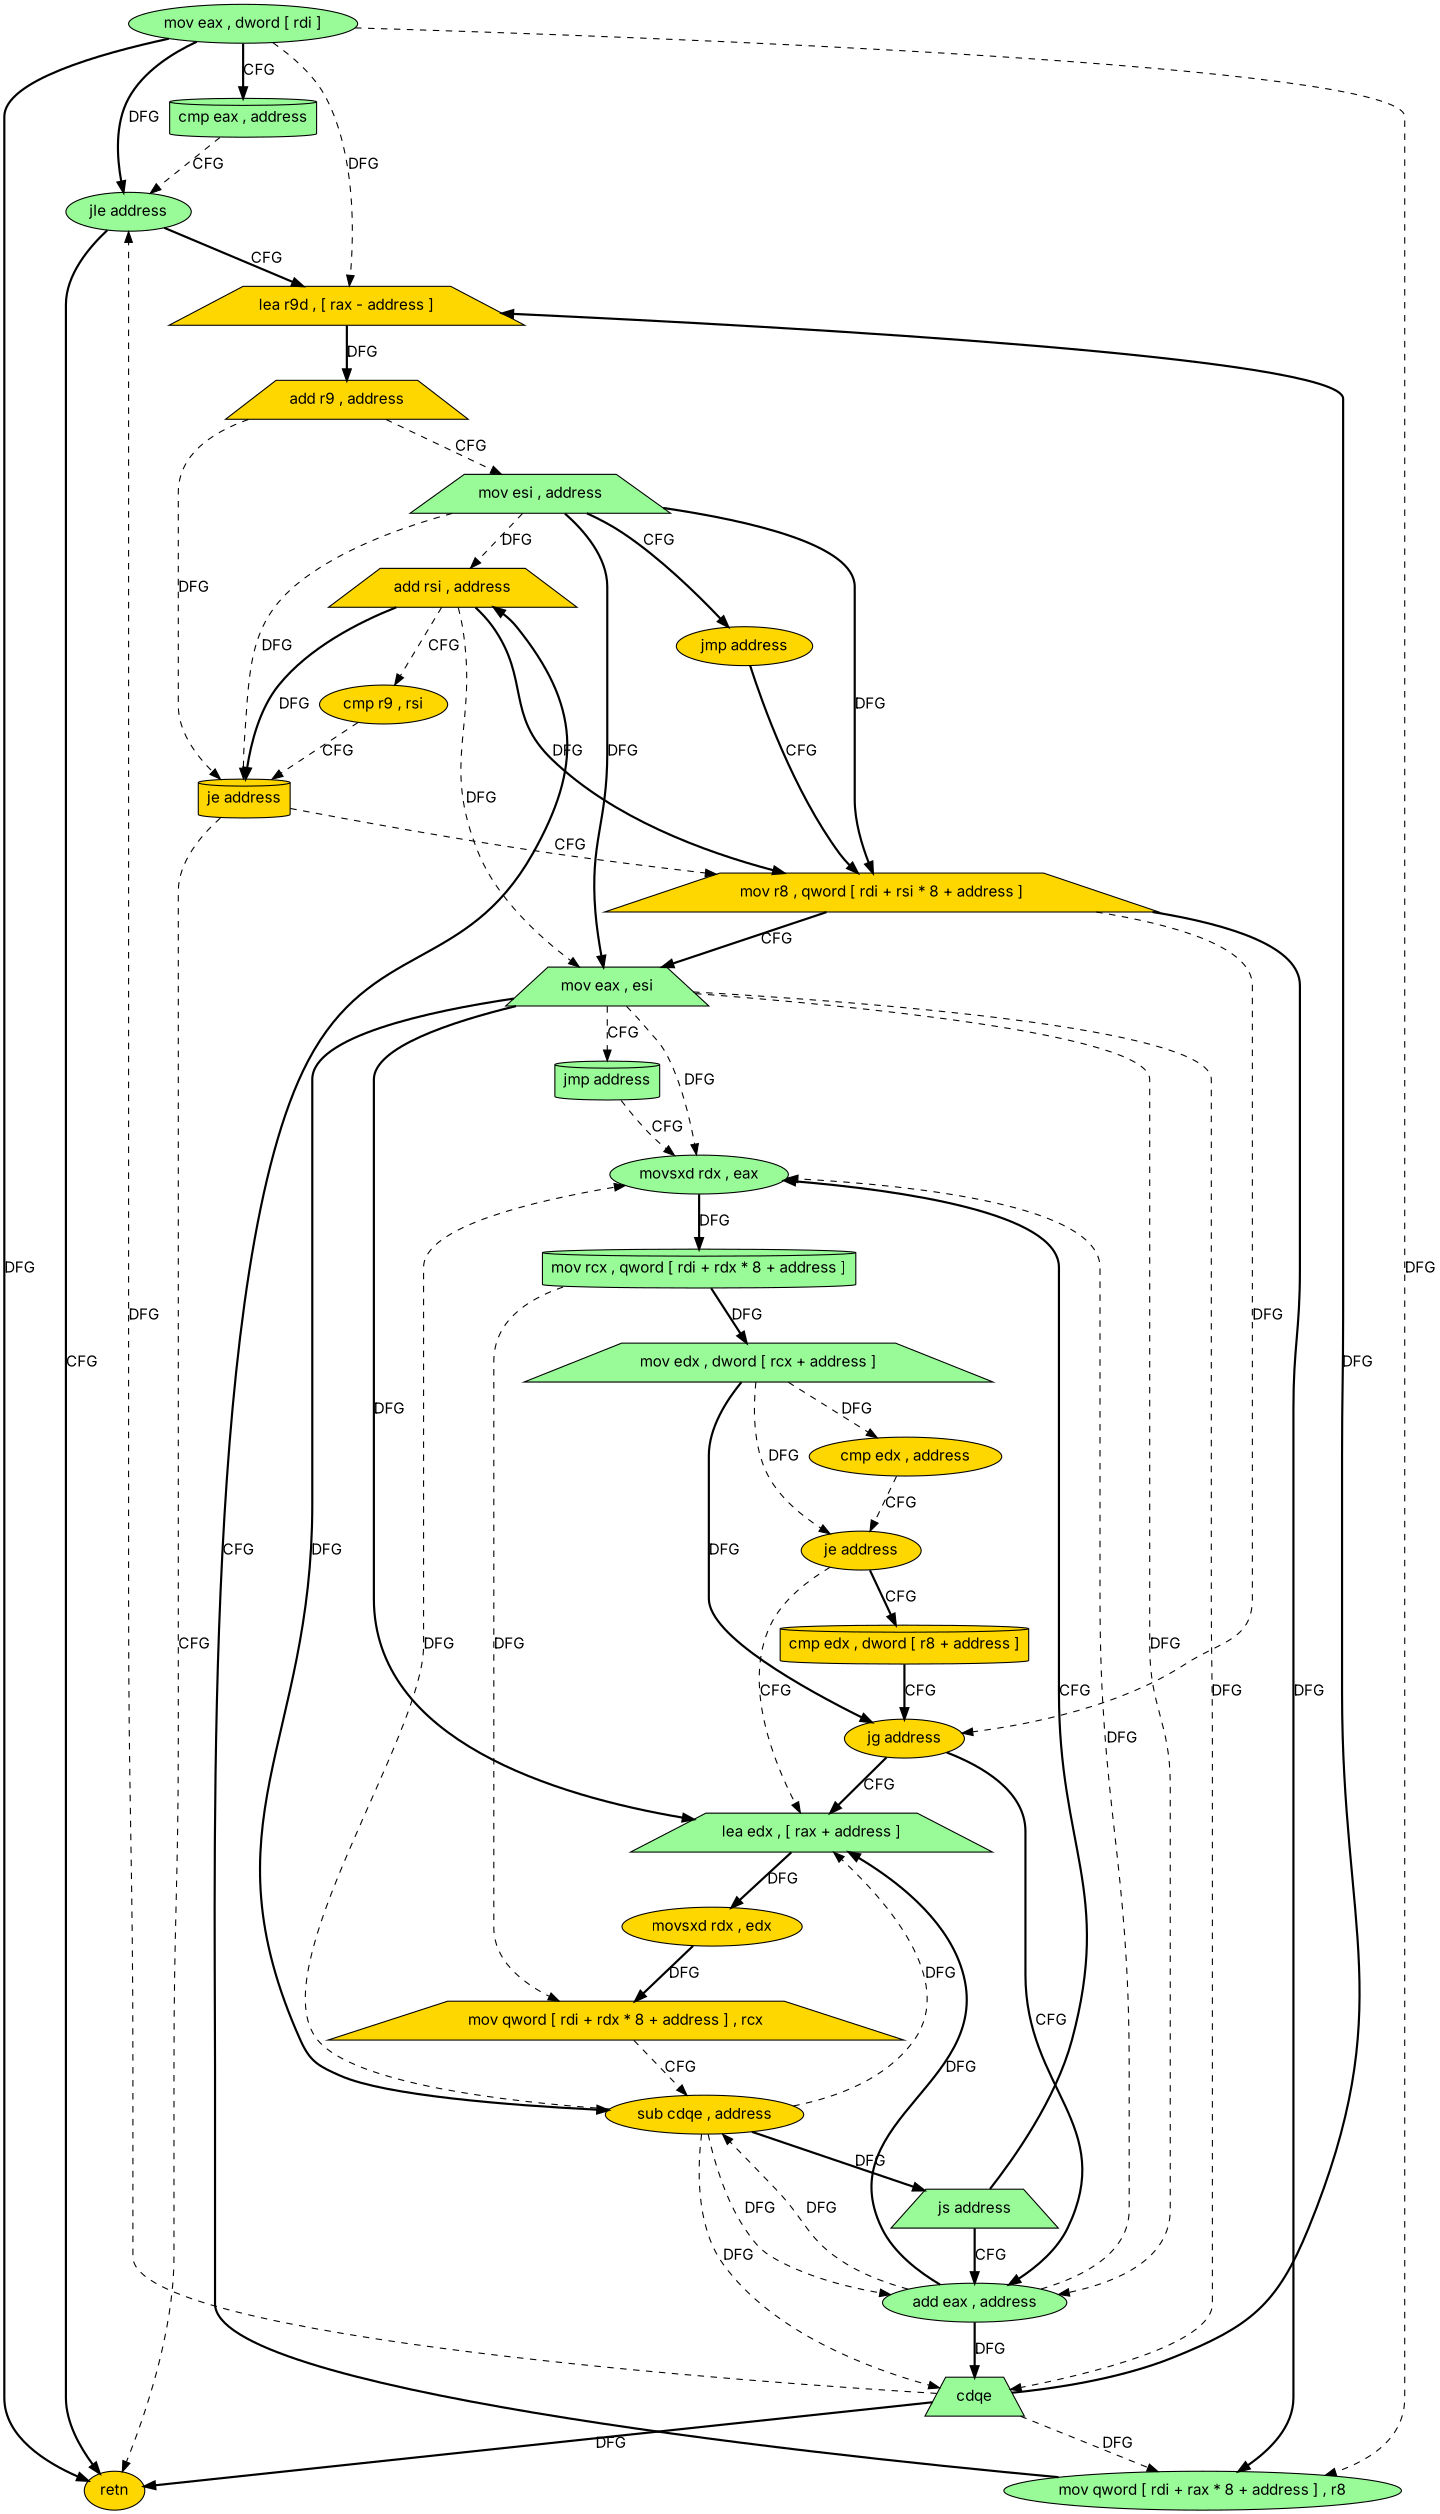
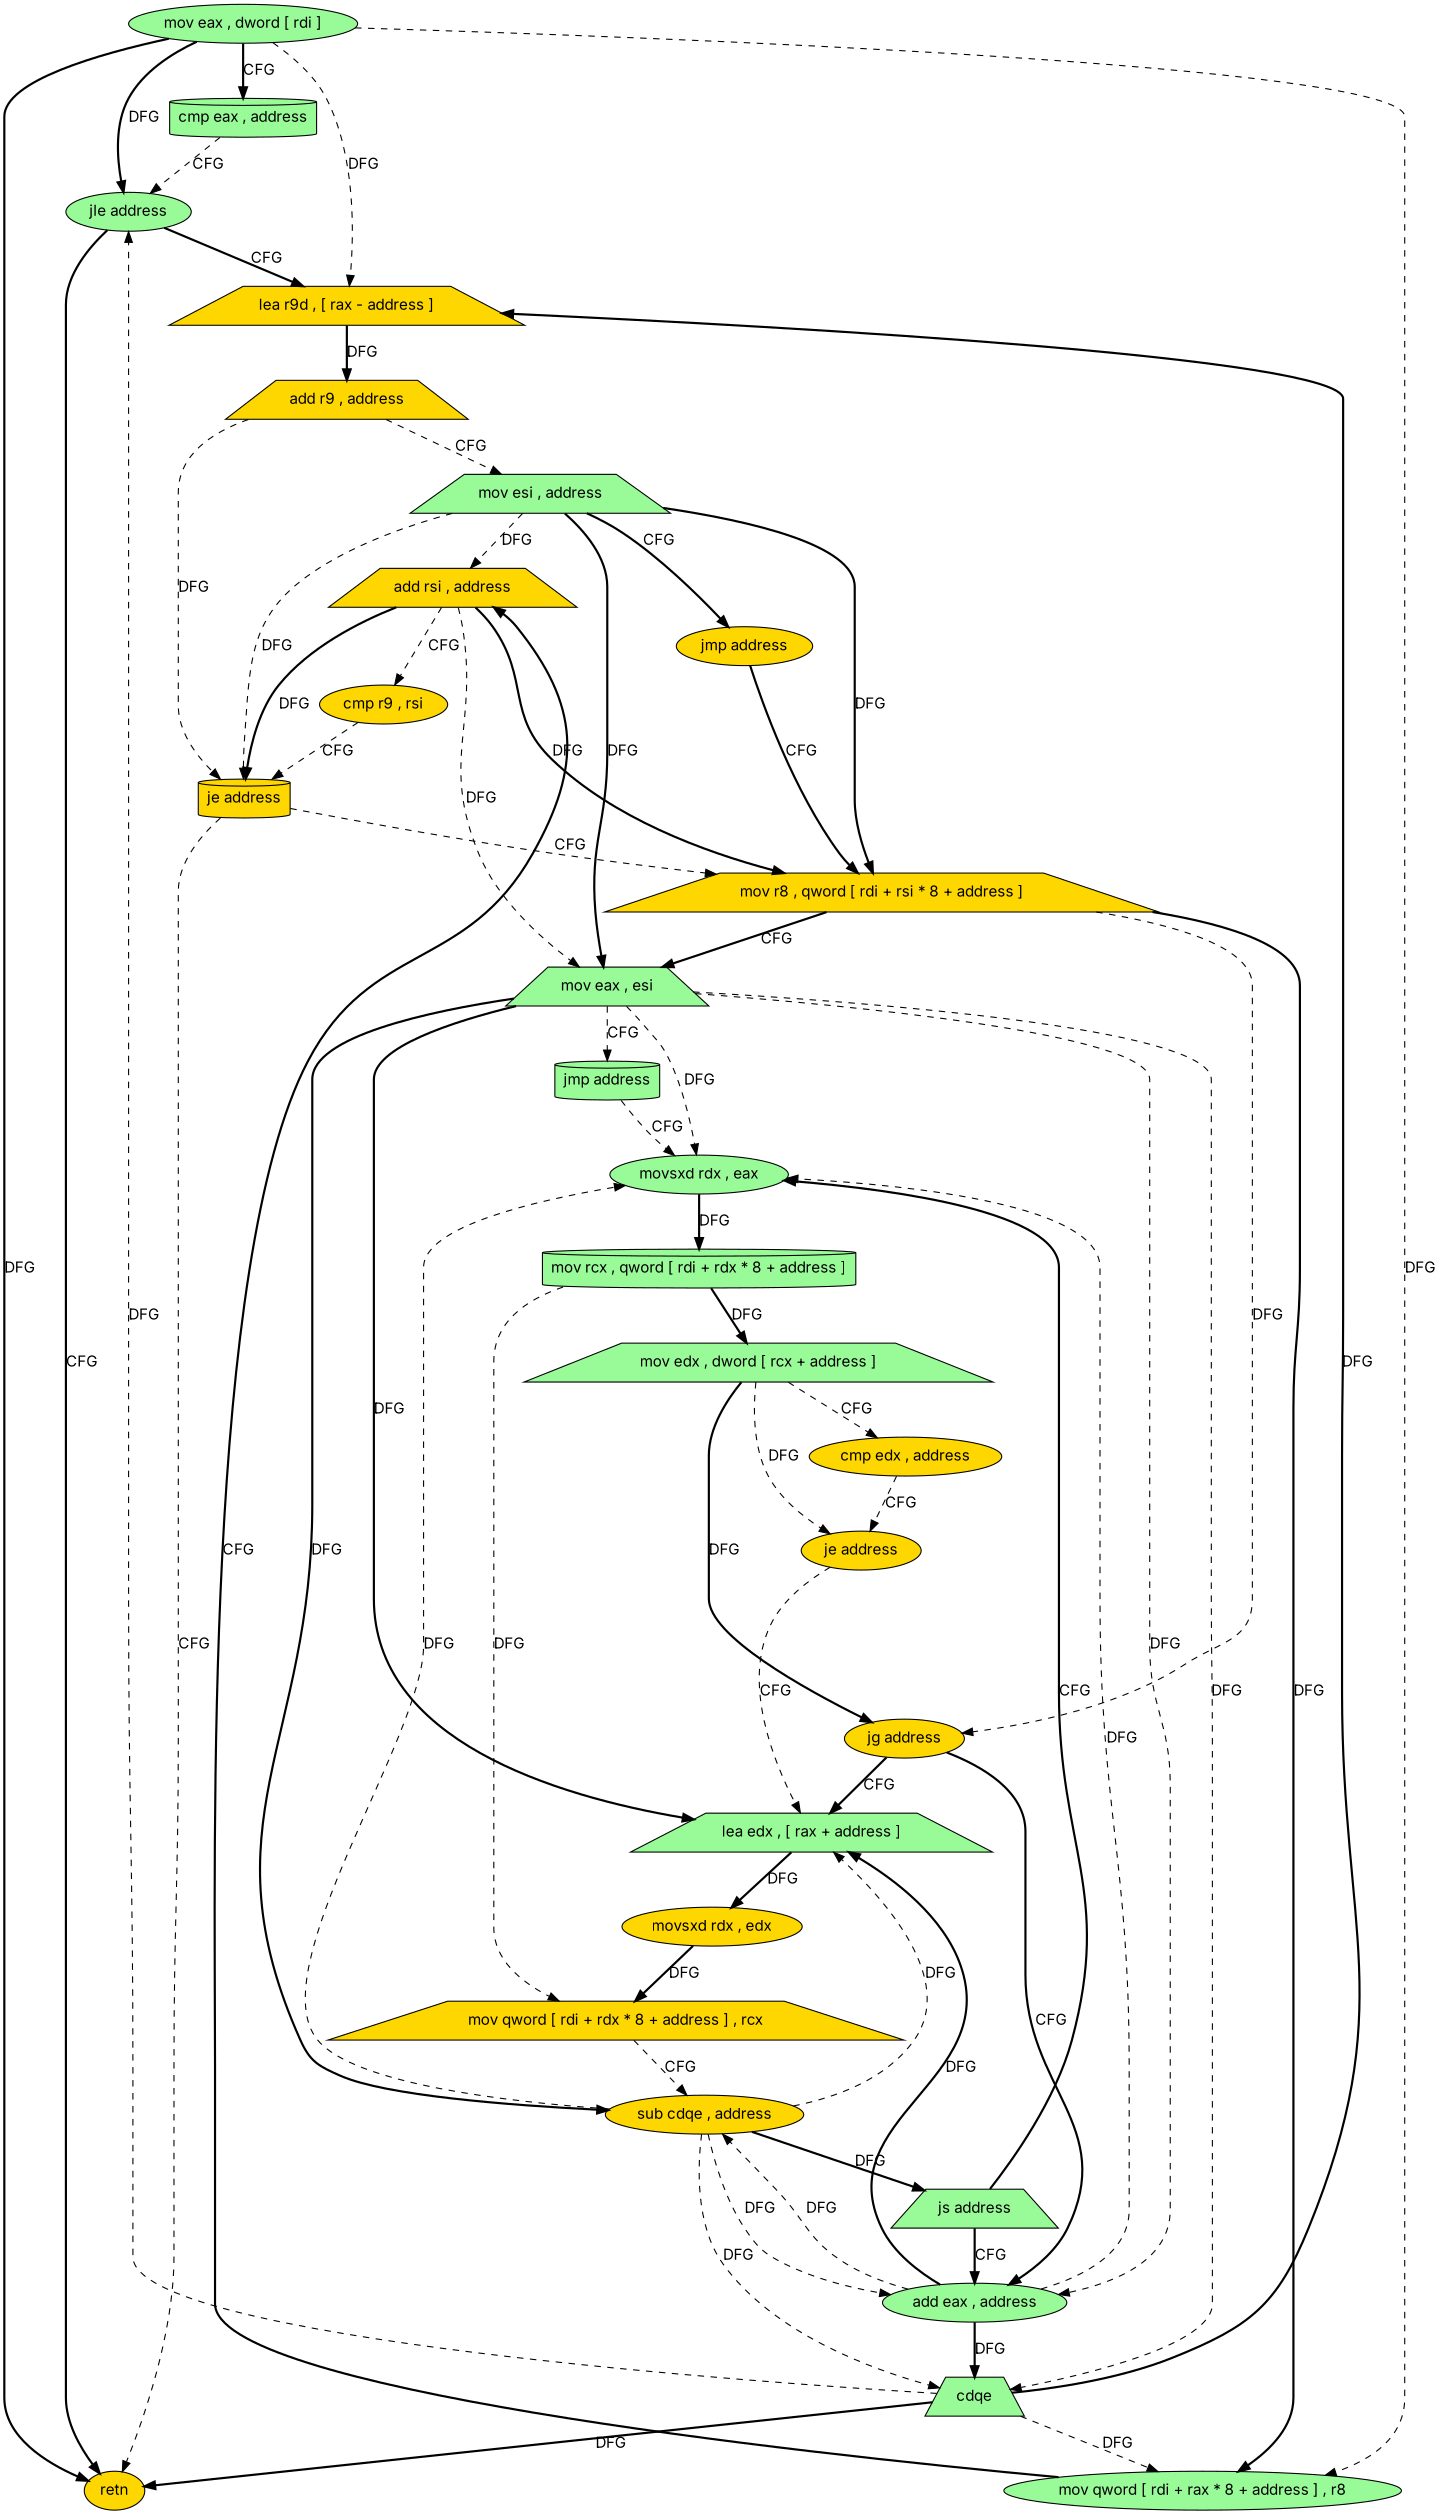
(857, 1410) -> (857, 1410)
(904, 1645) -> none
